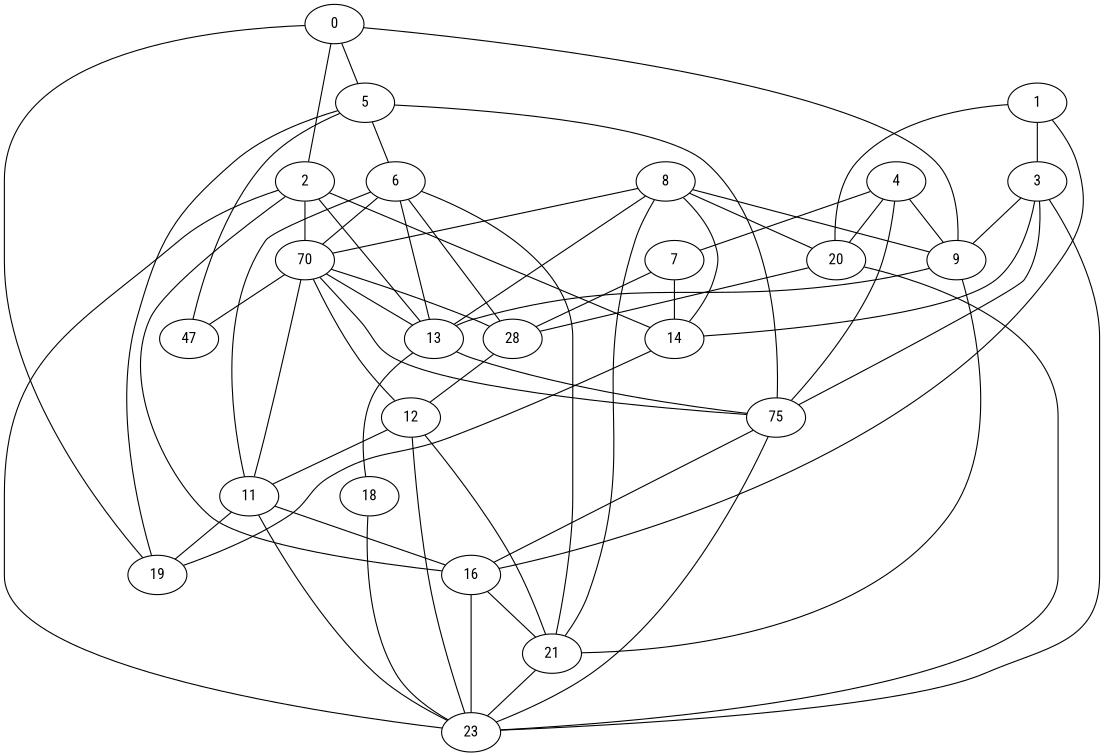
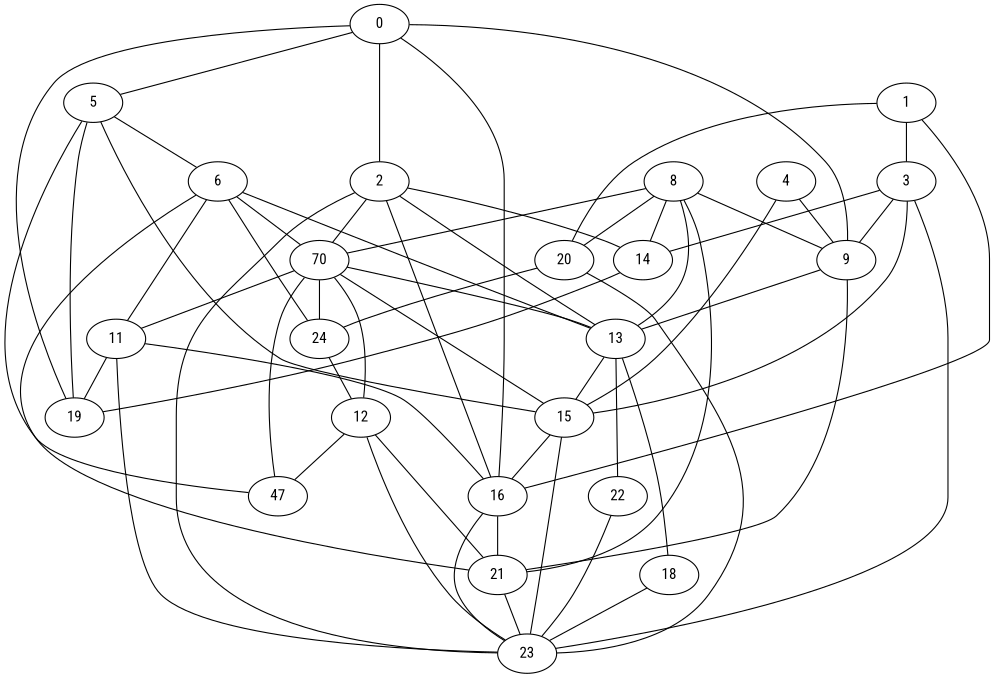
(866, 221) -> none
none -> (504, 237)
(674, 260) -> none
(513, 339) -> (319, 339)
(776, 418) -> (564, 418)
(330, 457) -> (319, 457)
none -> (618, 496)
